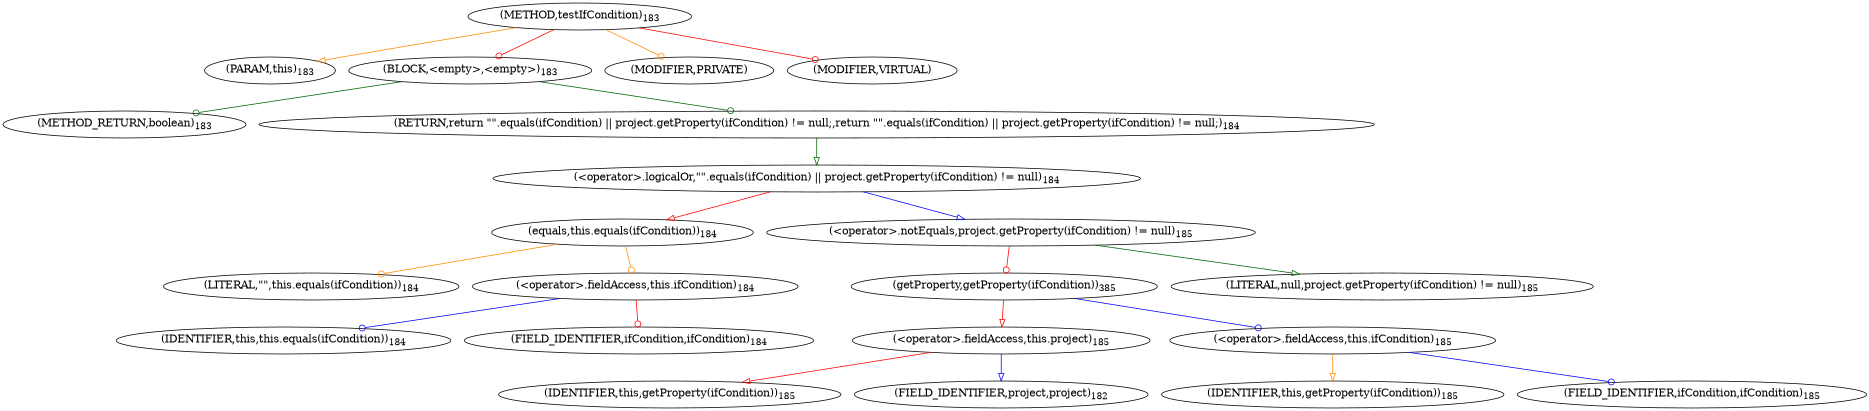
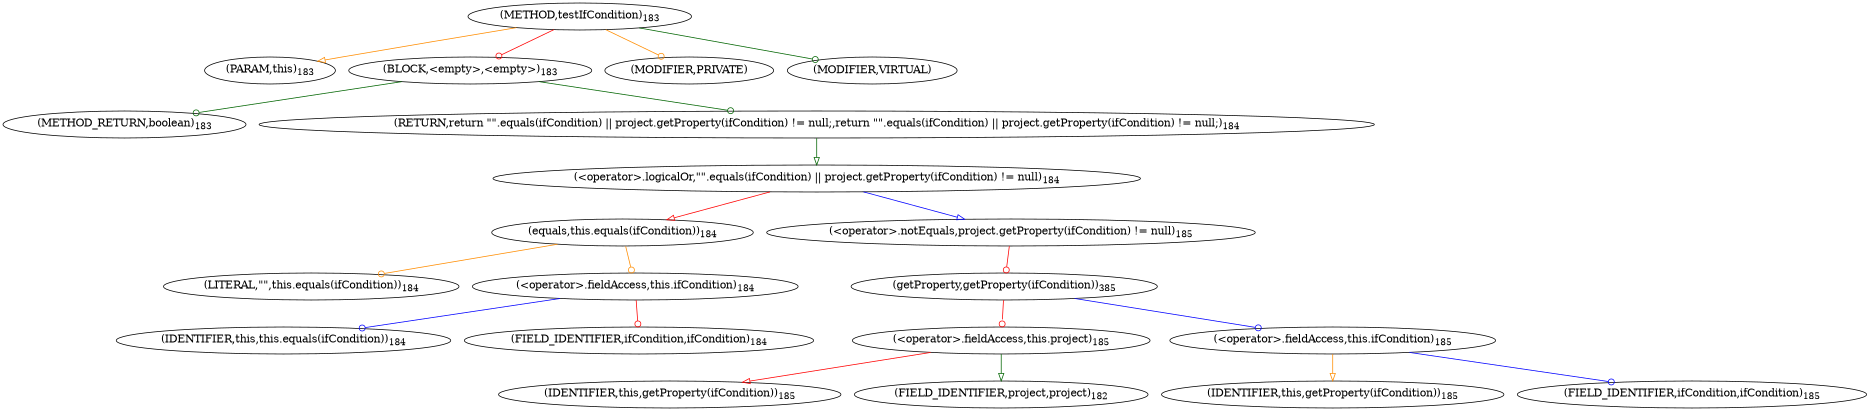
(726, 43) -> (726, 43)
(1382, 286) -> none
(1003, 310) -> (1003, 310)
(1001, 364) -> (1001, 364)
